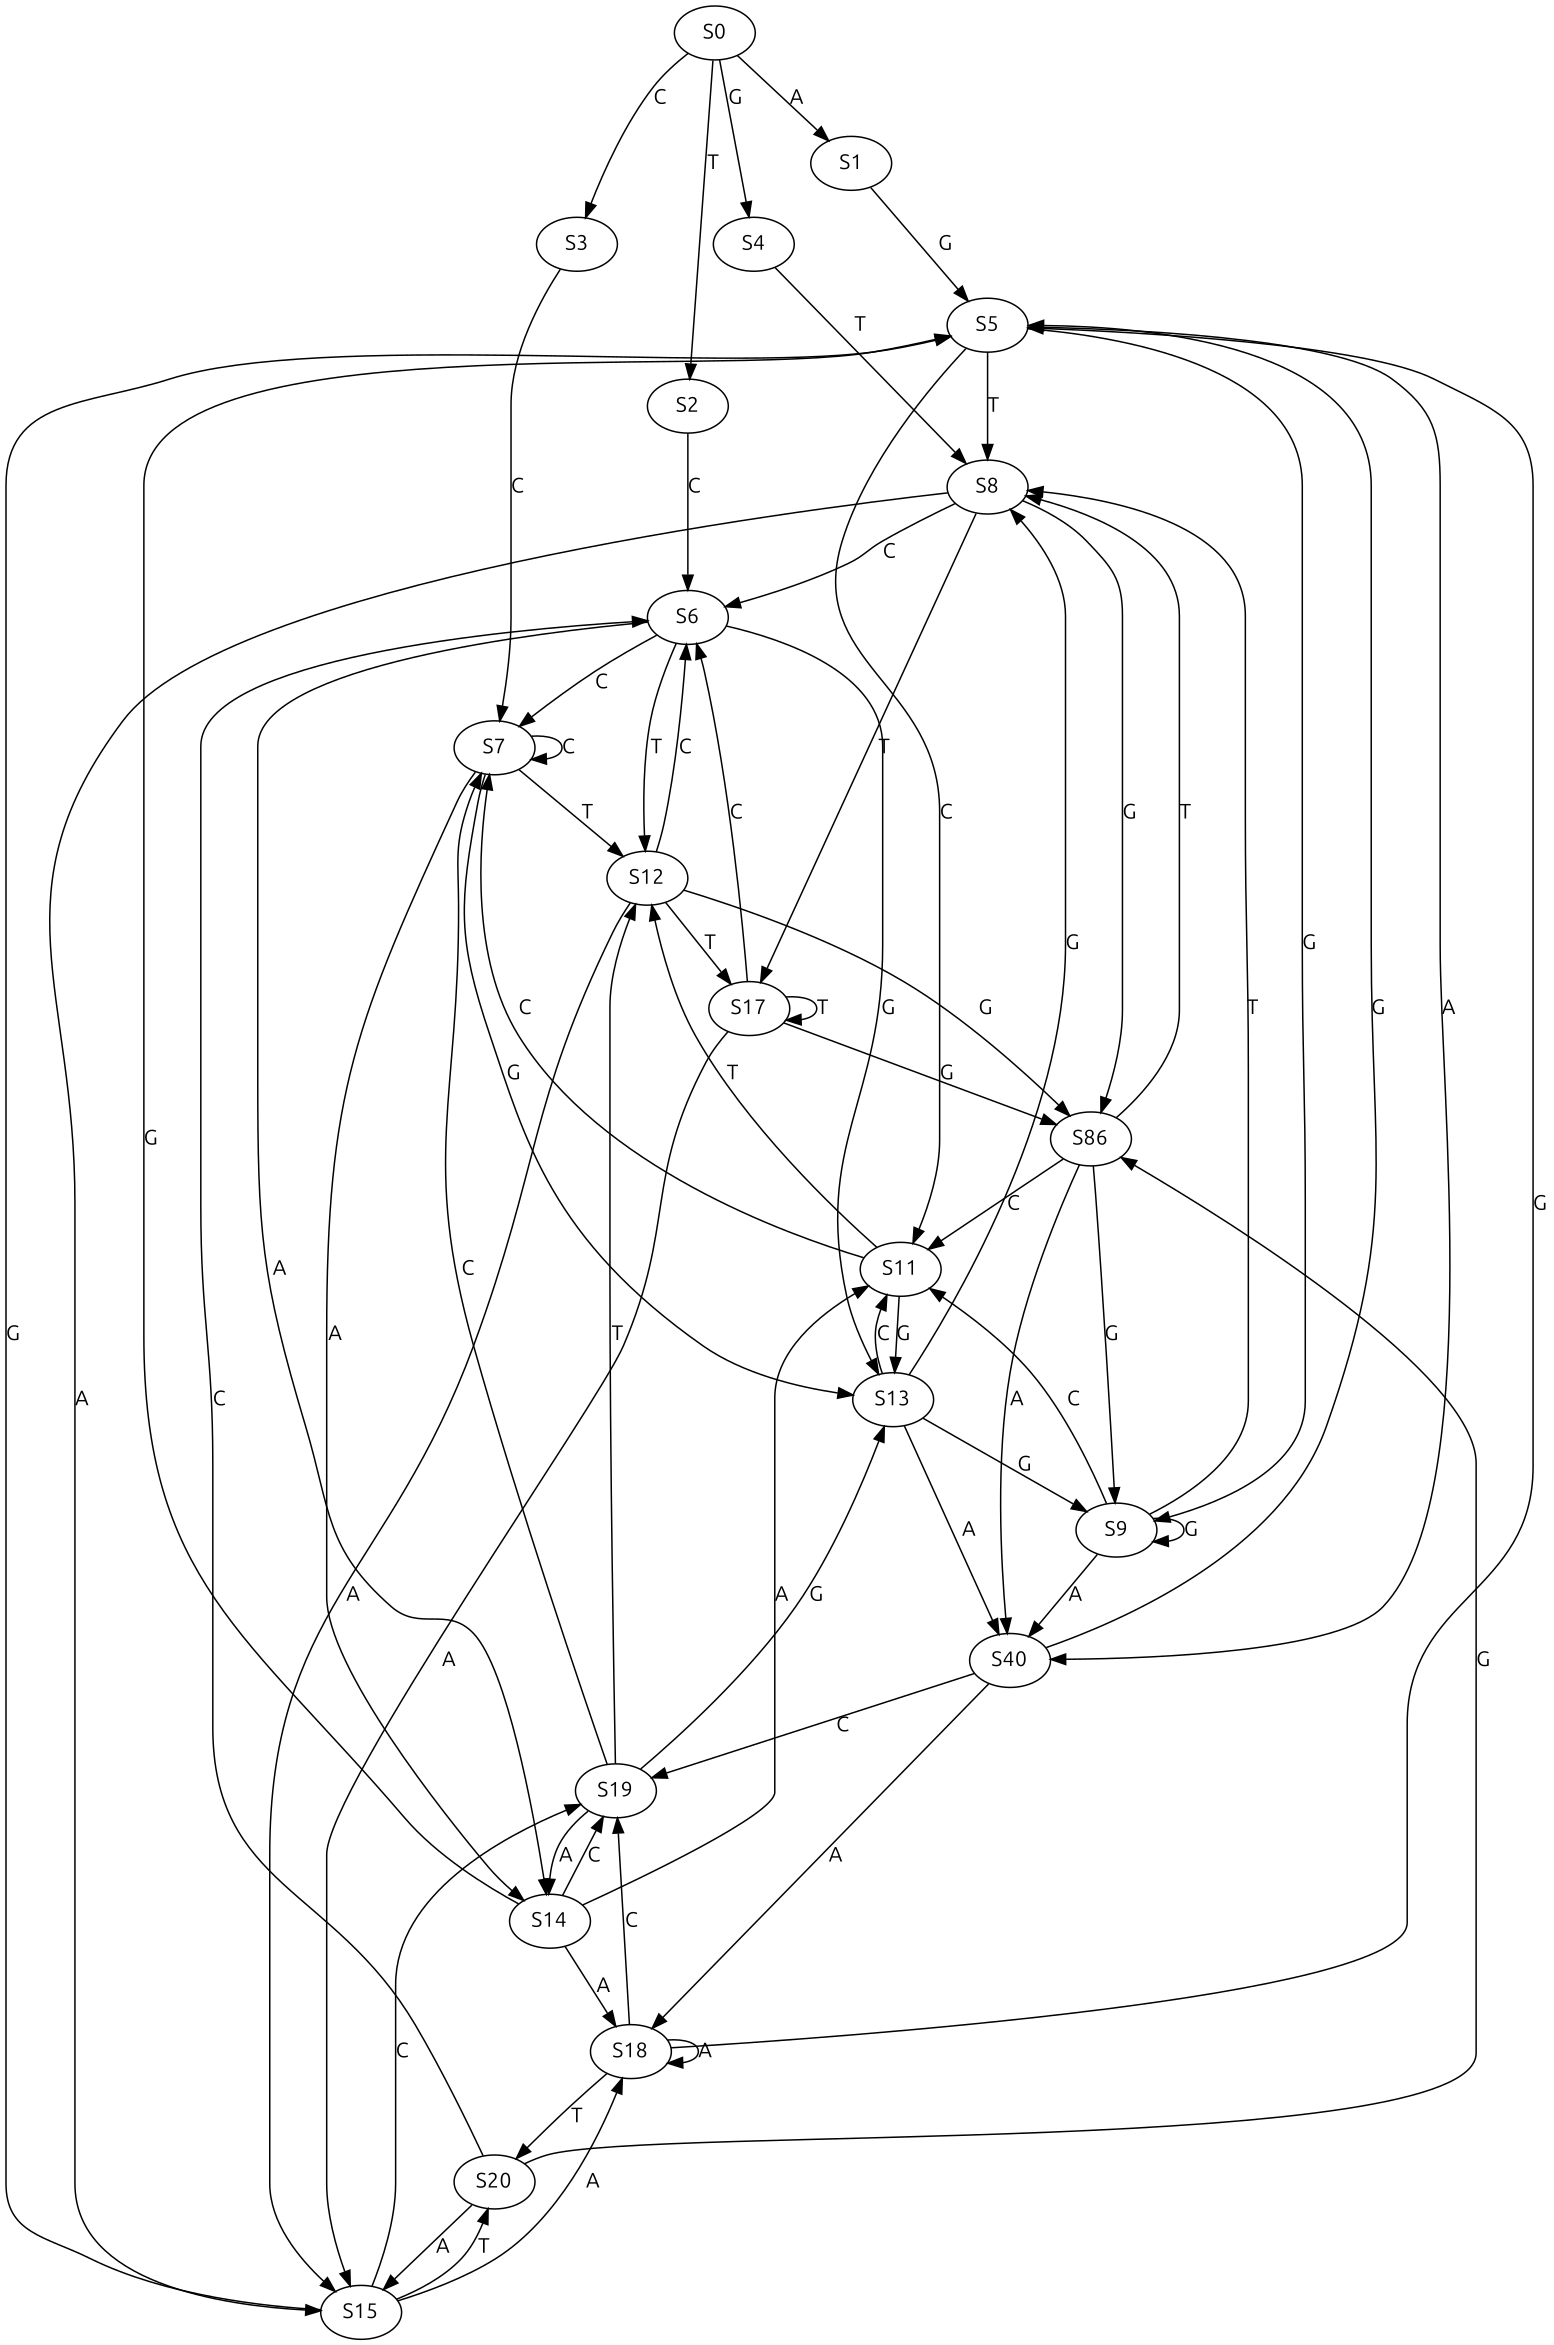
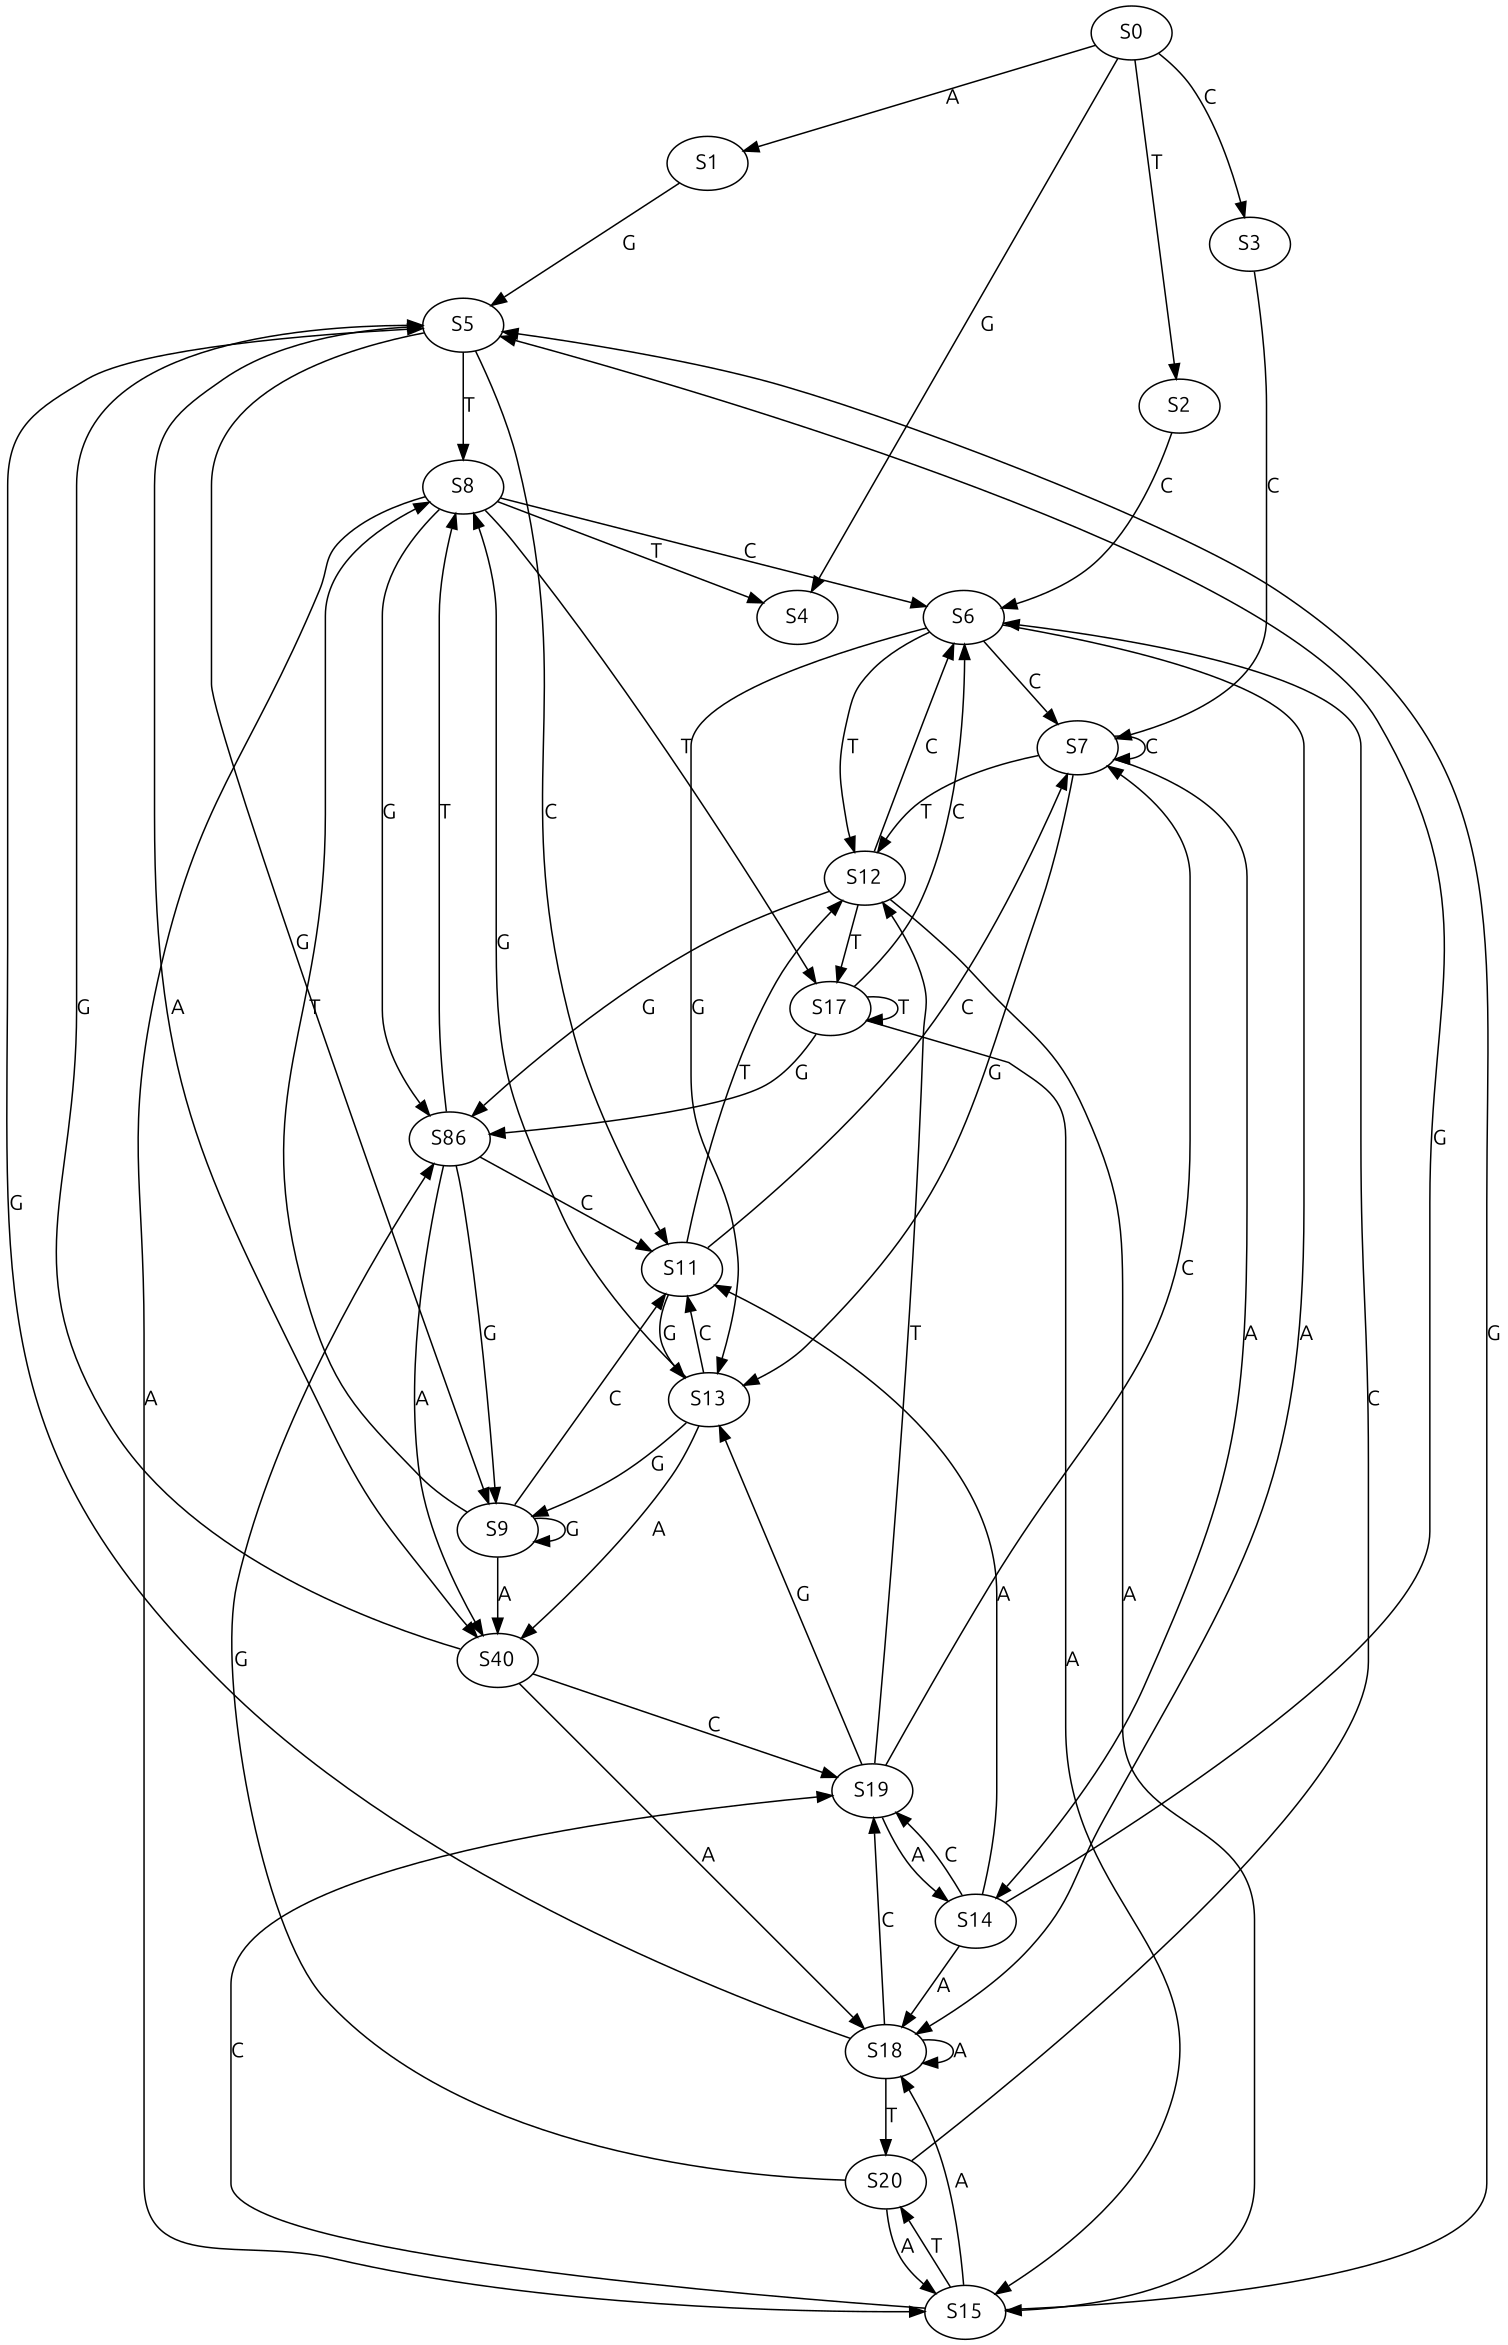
(870, 364) -> (623, 550)
(258, 1152) -> (1302, 1274)
